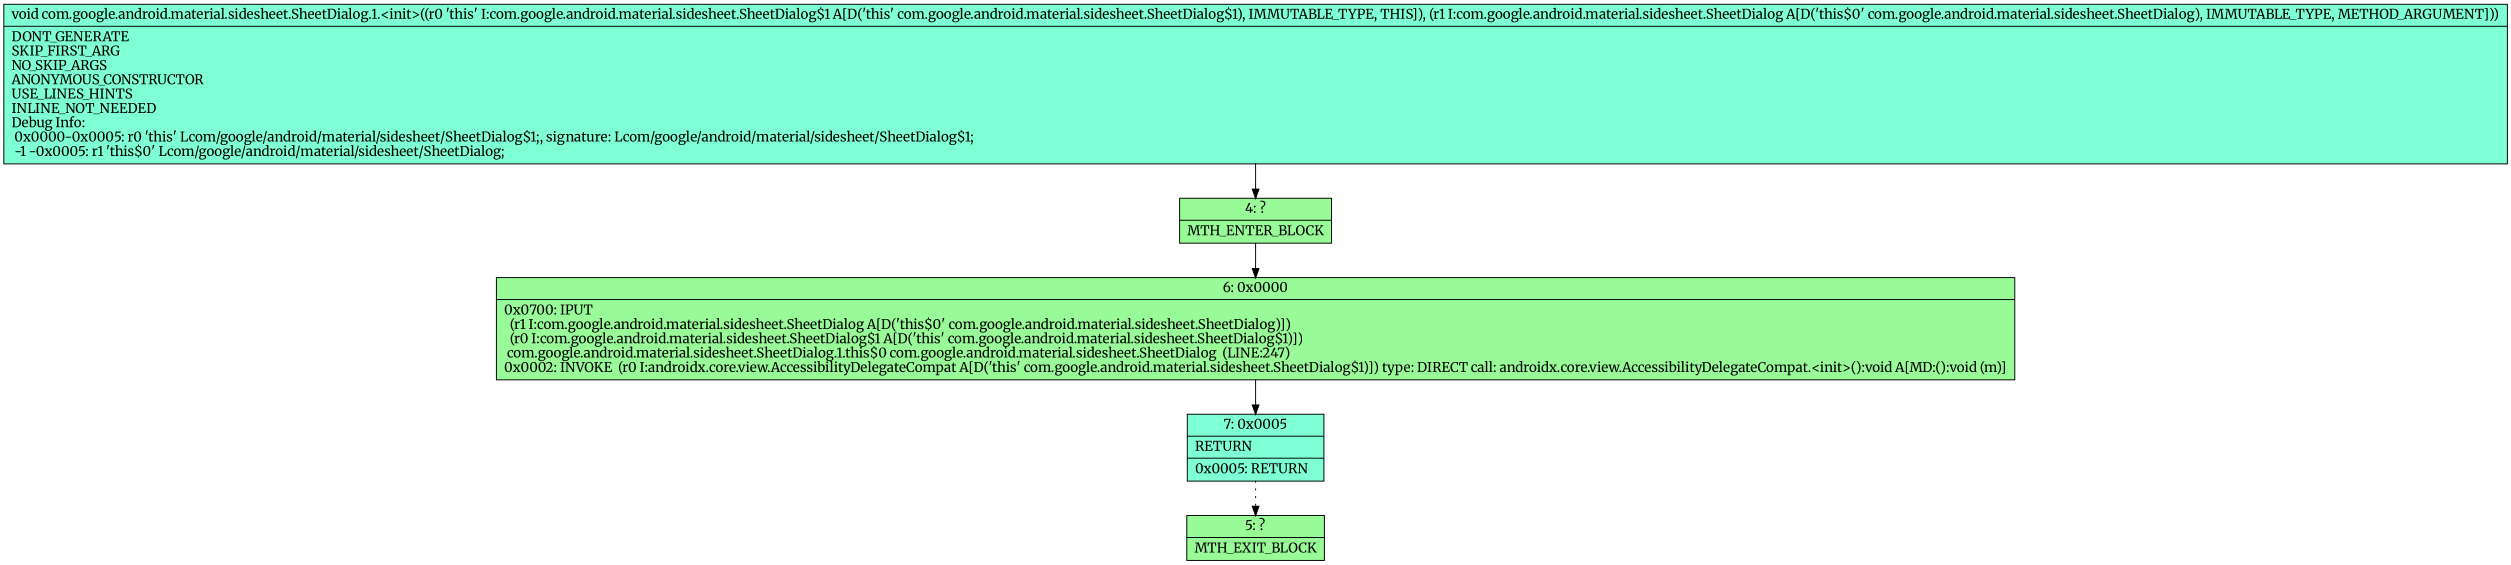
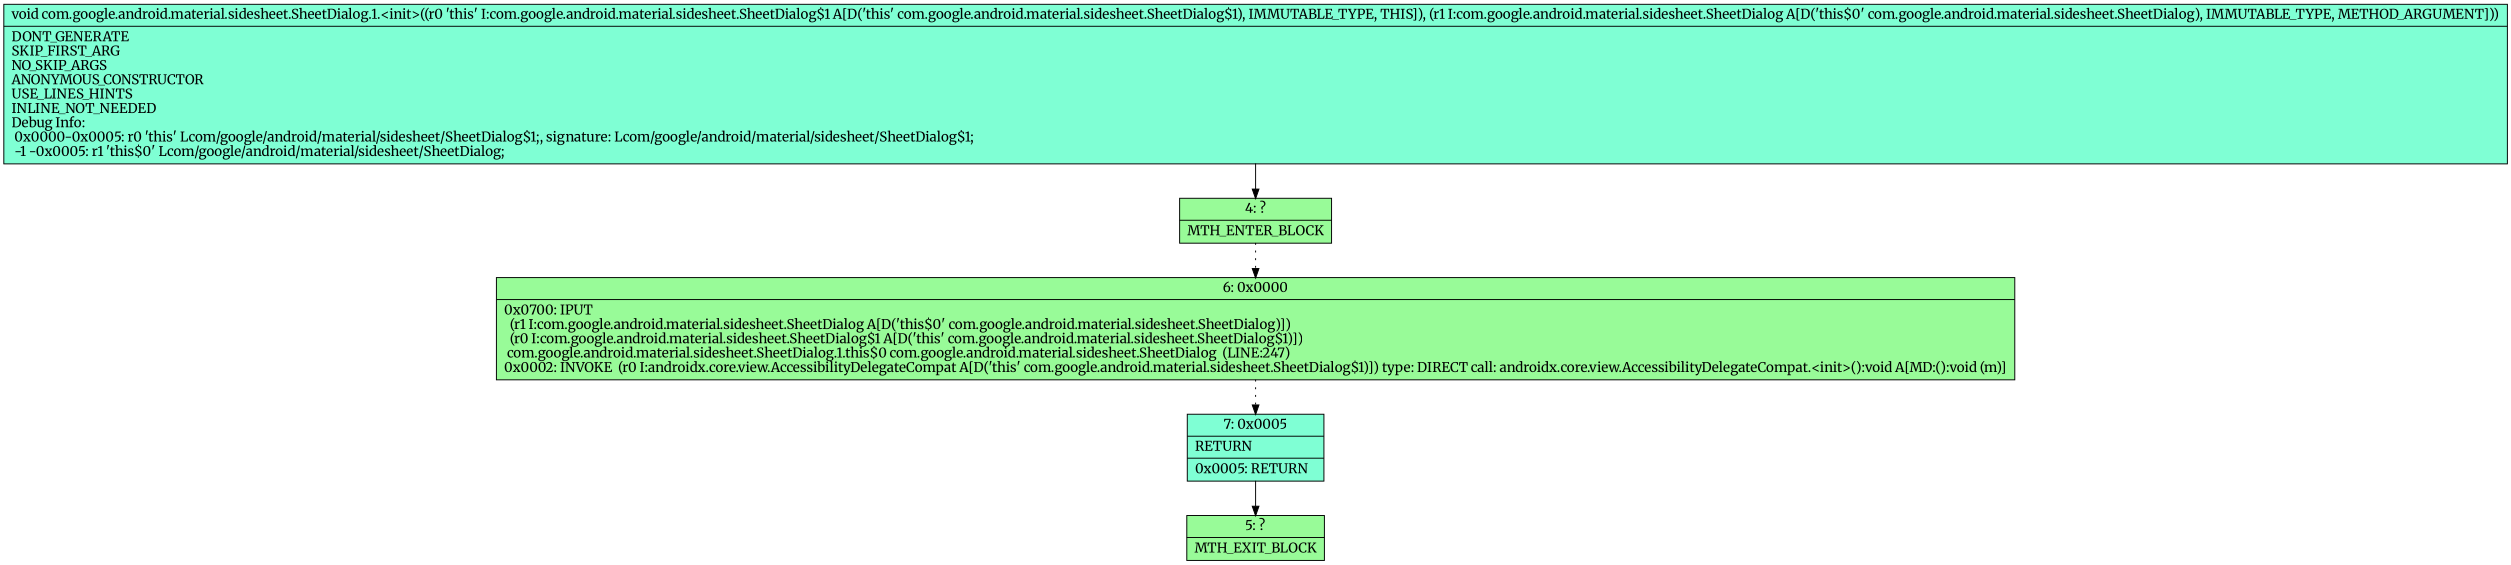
(1256, 256) -> (1256, 256)
(1256, 392) -> (1256, 392)
(1256, 493) -> (1256, 493)
